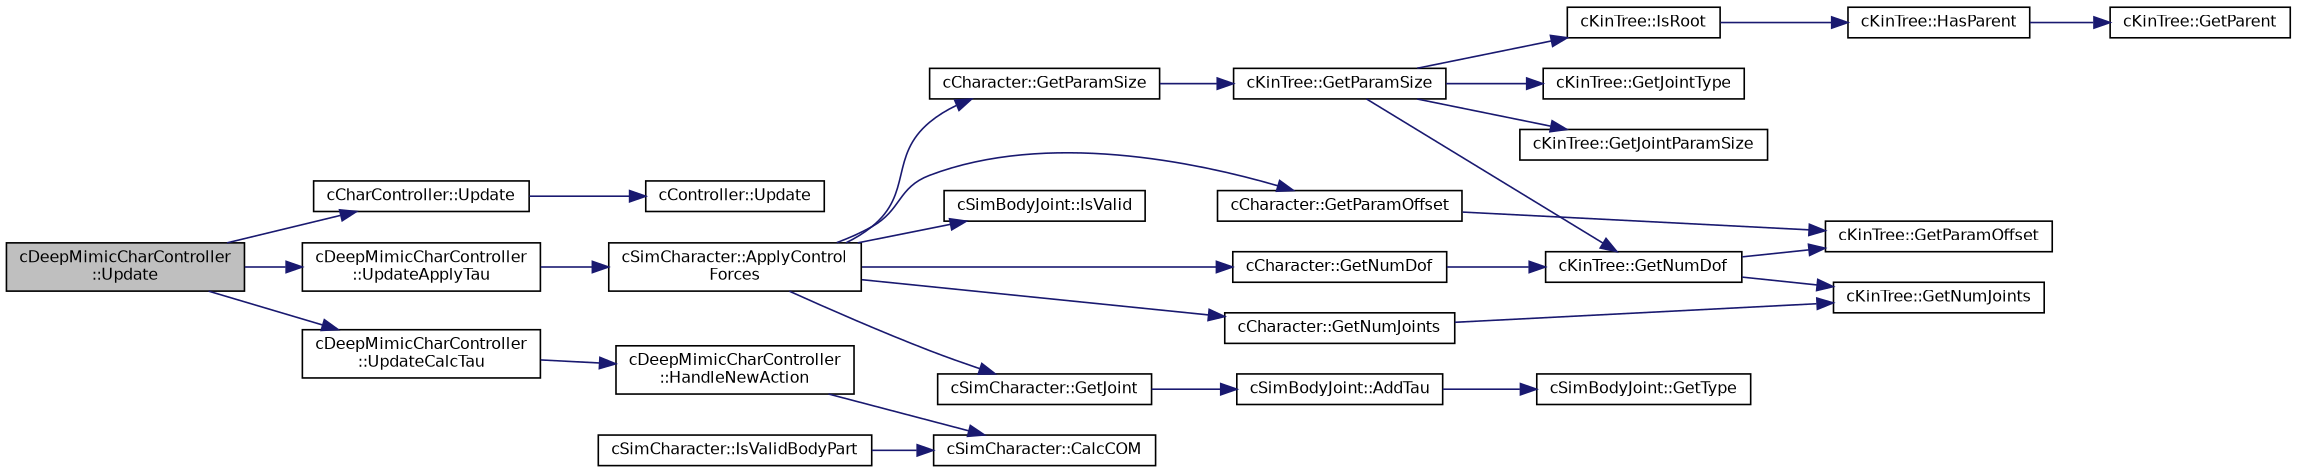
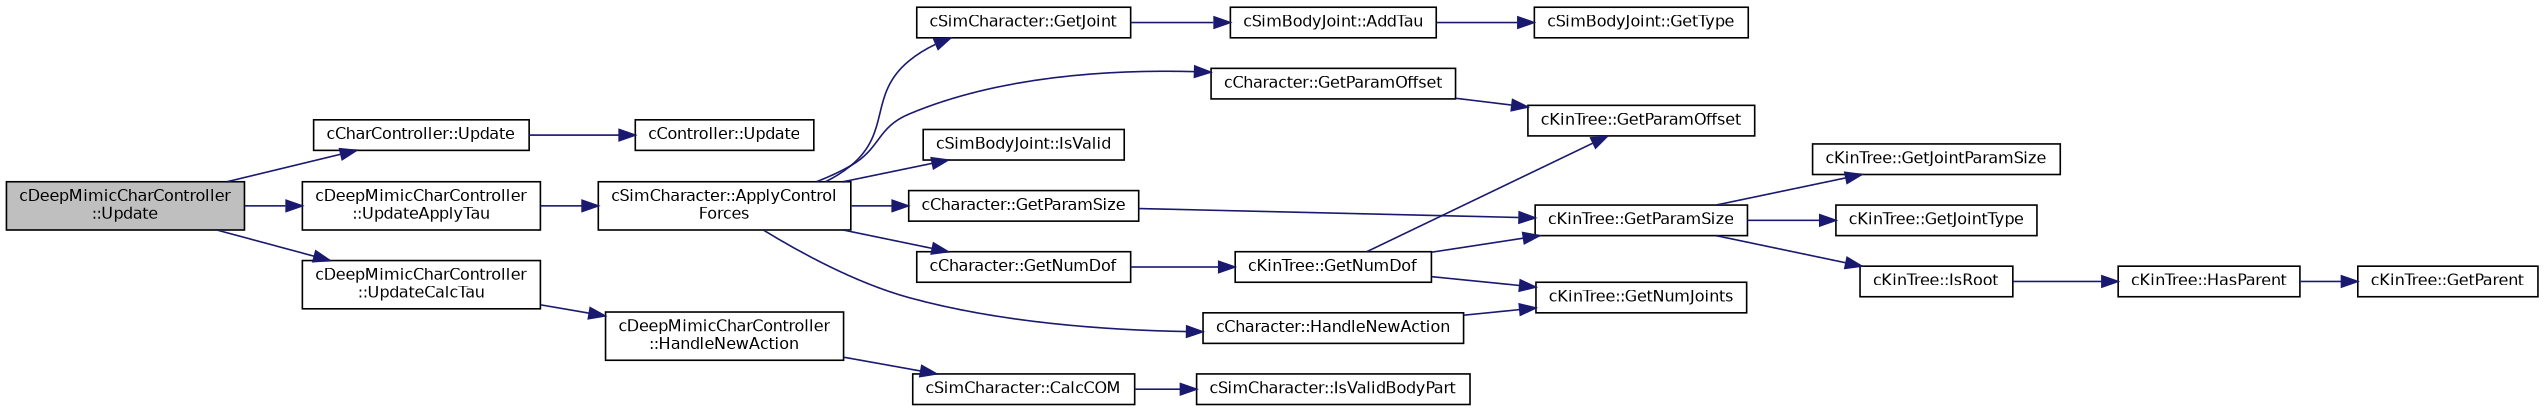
(1485, 171) -> (1478, 245)
(1340, 328) -> (1333, 328)
(894, 450) -> (1158, 389)
